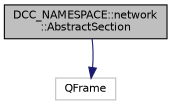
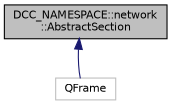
(93, 53) -> (79, 64)
